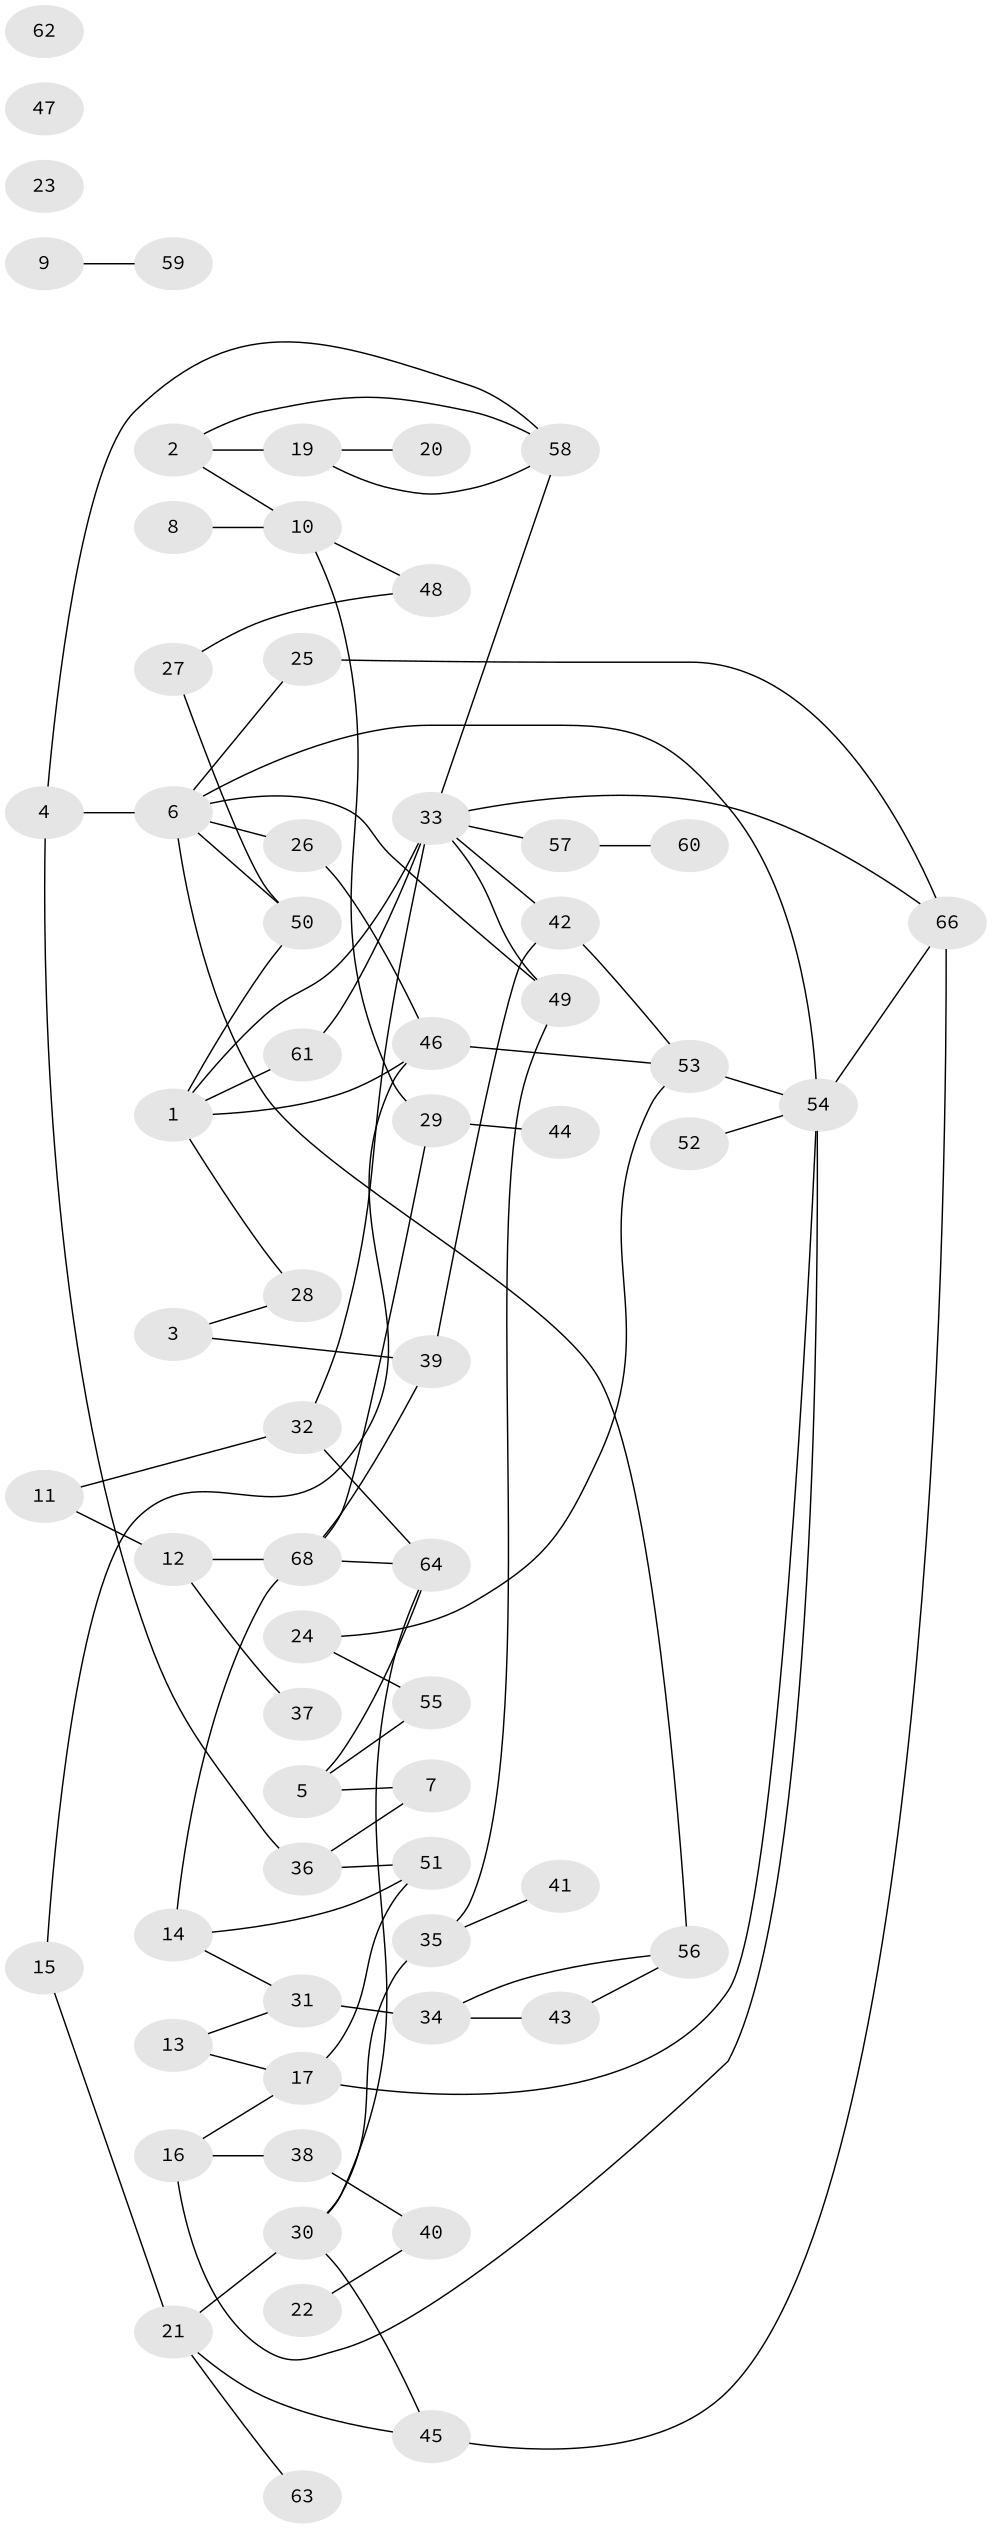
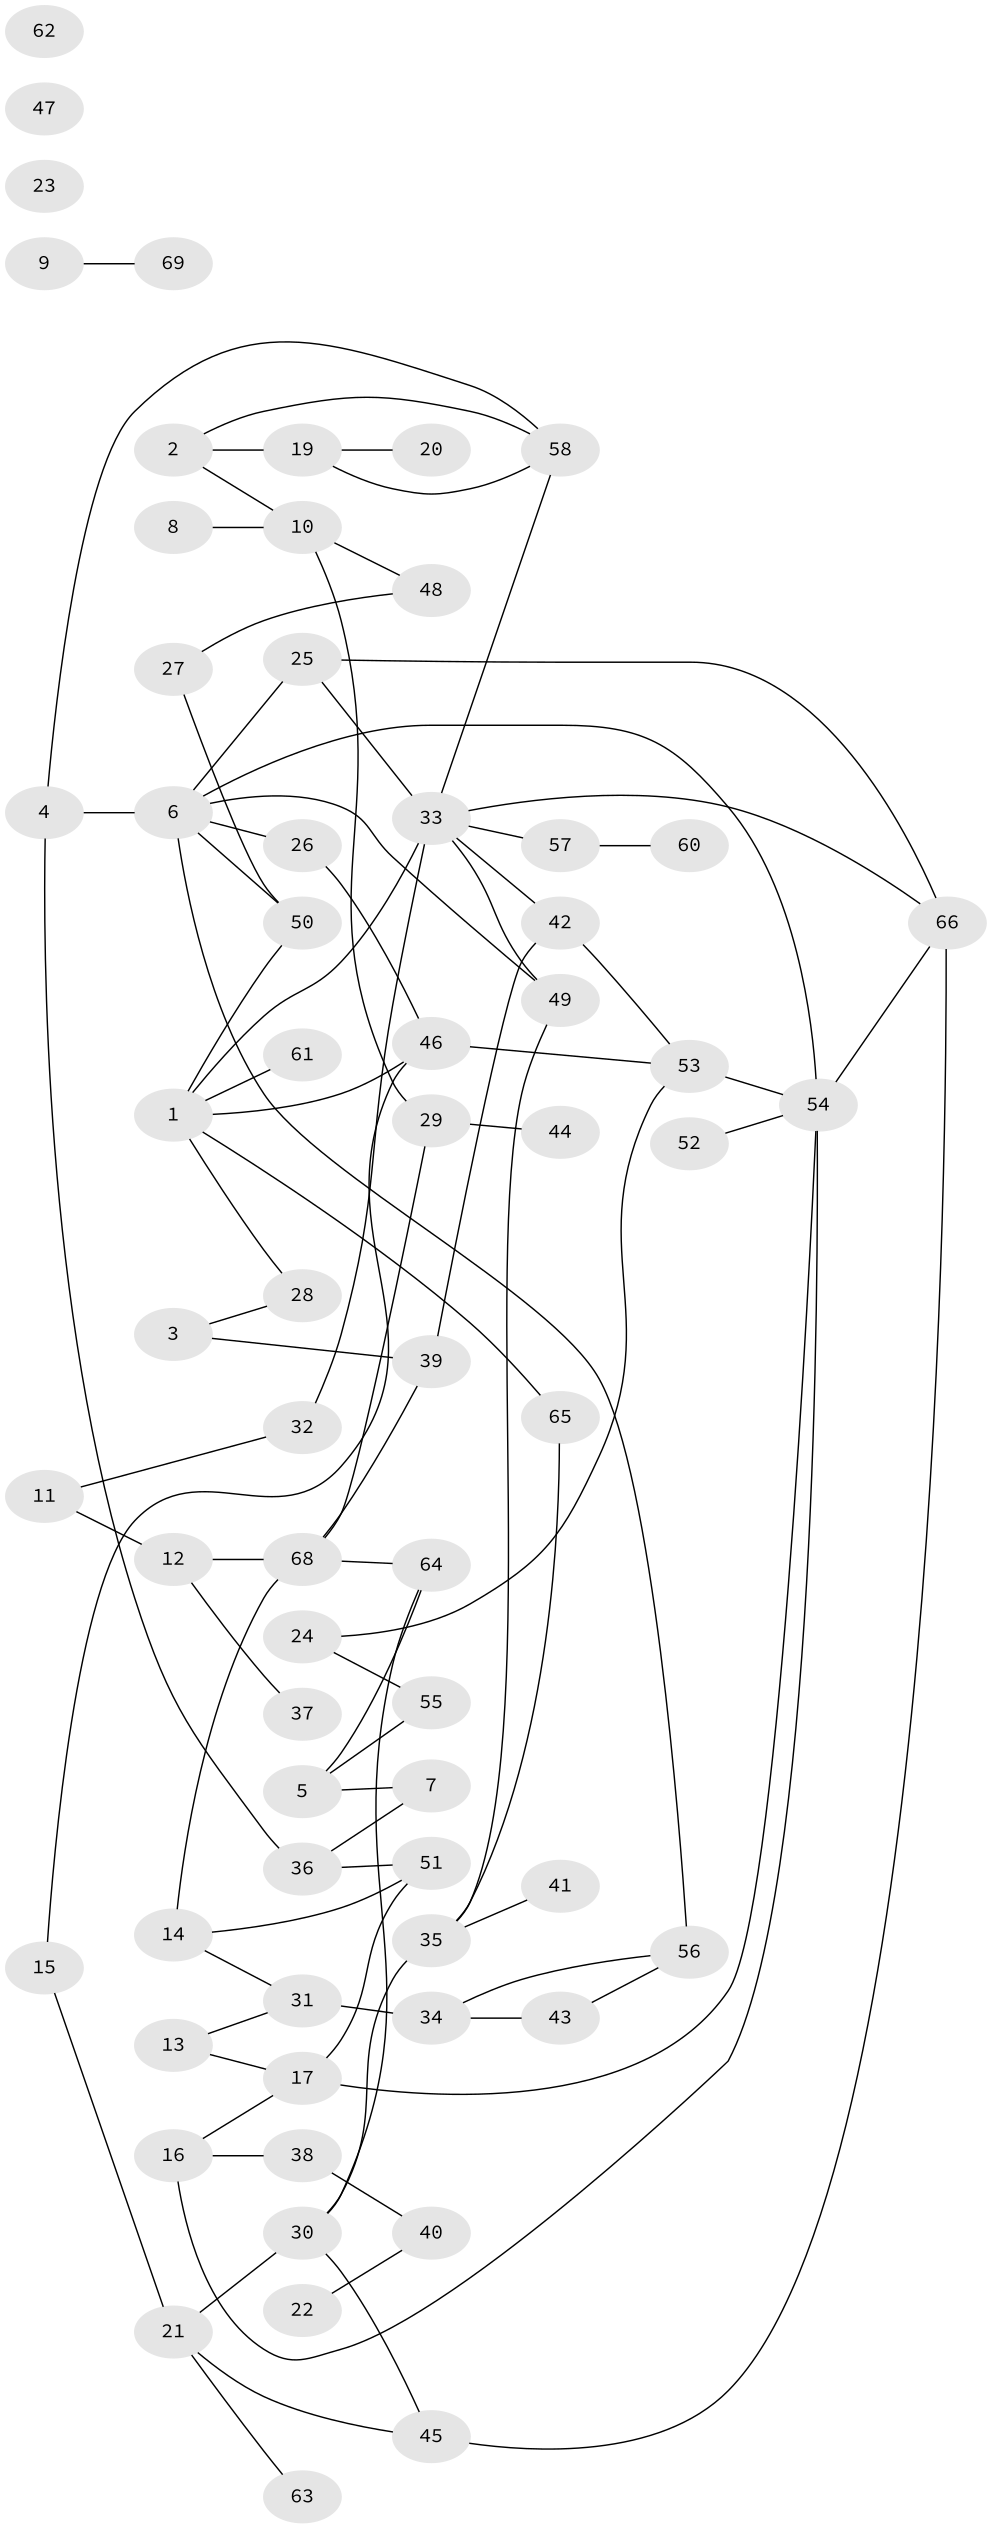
(173, 264) -> (173, 264)
(373, 951) -> (369, 742)
none -> (560, 1418)
(367, 1497) -> none
